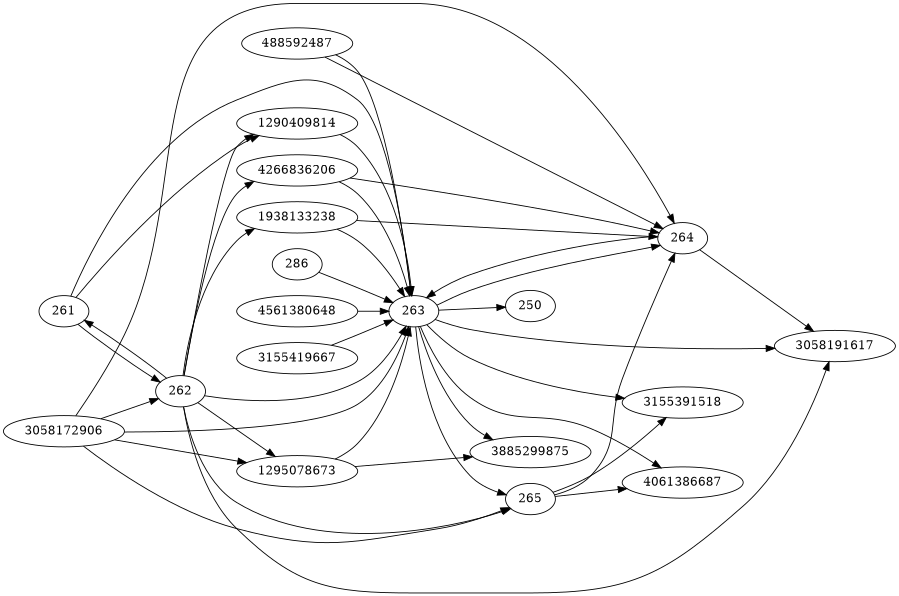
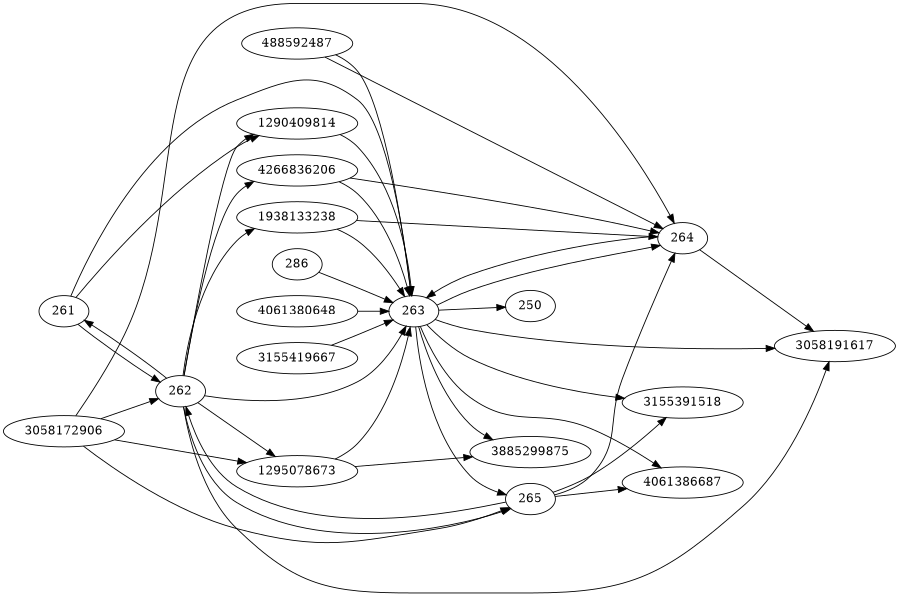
(297, 311) -> (297, 311)
(285, 424) -> none
none -> (325, 515)
